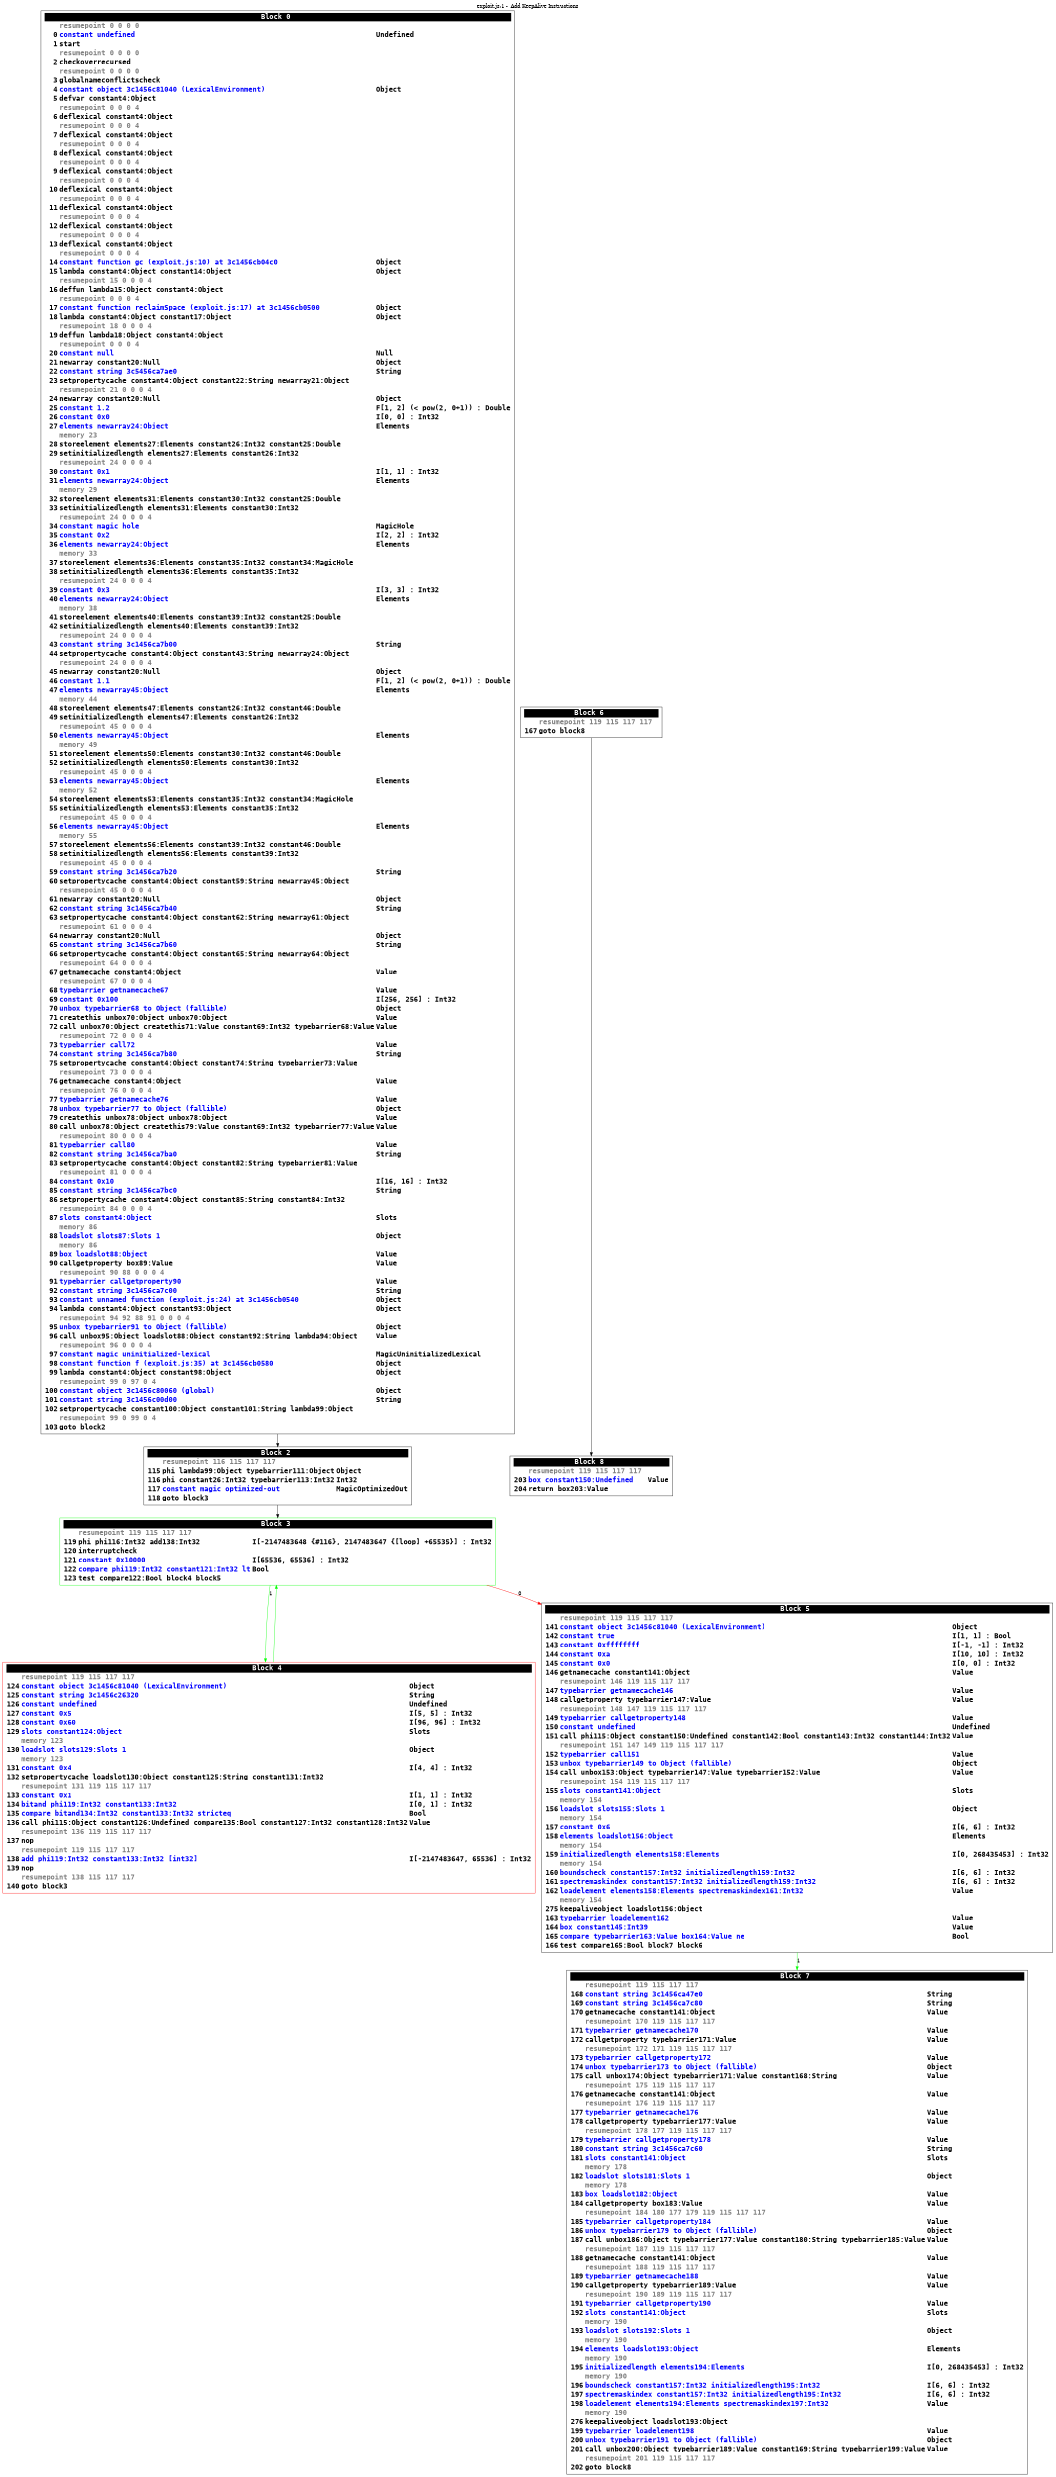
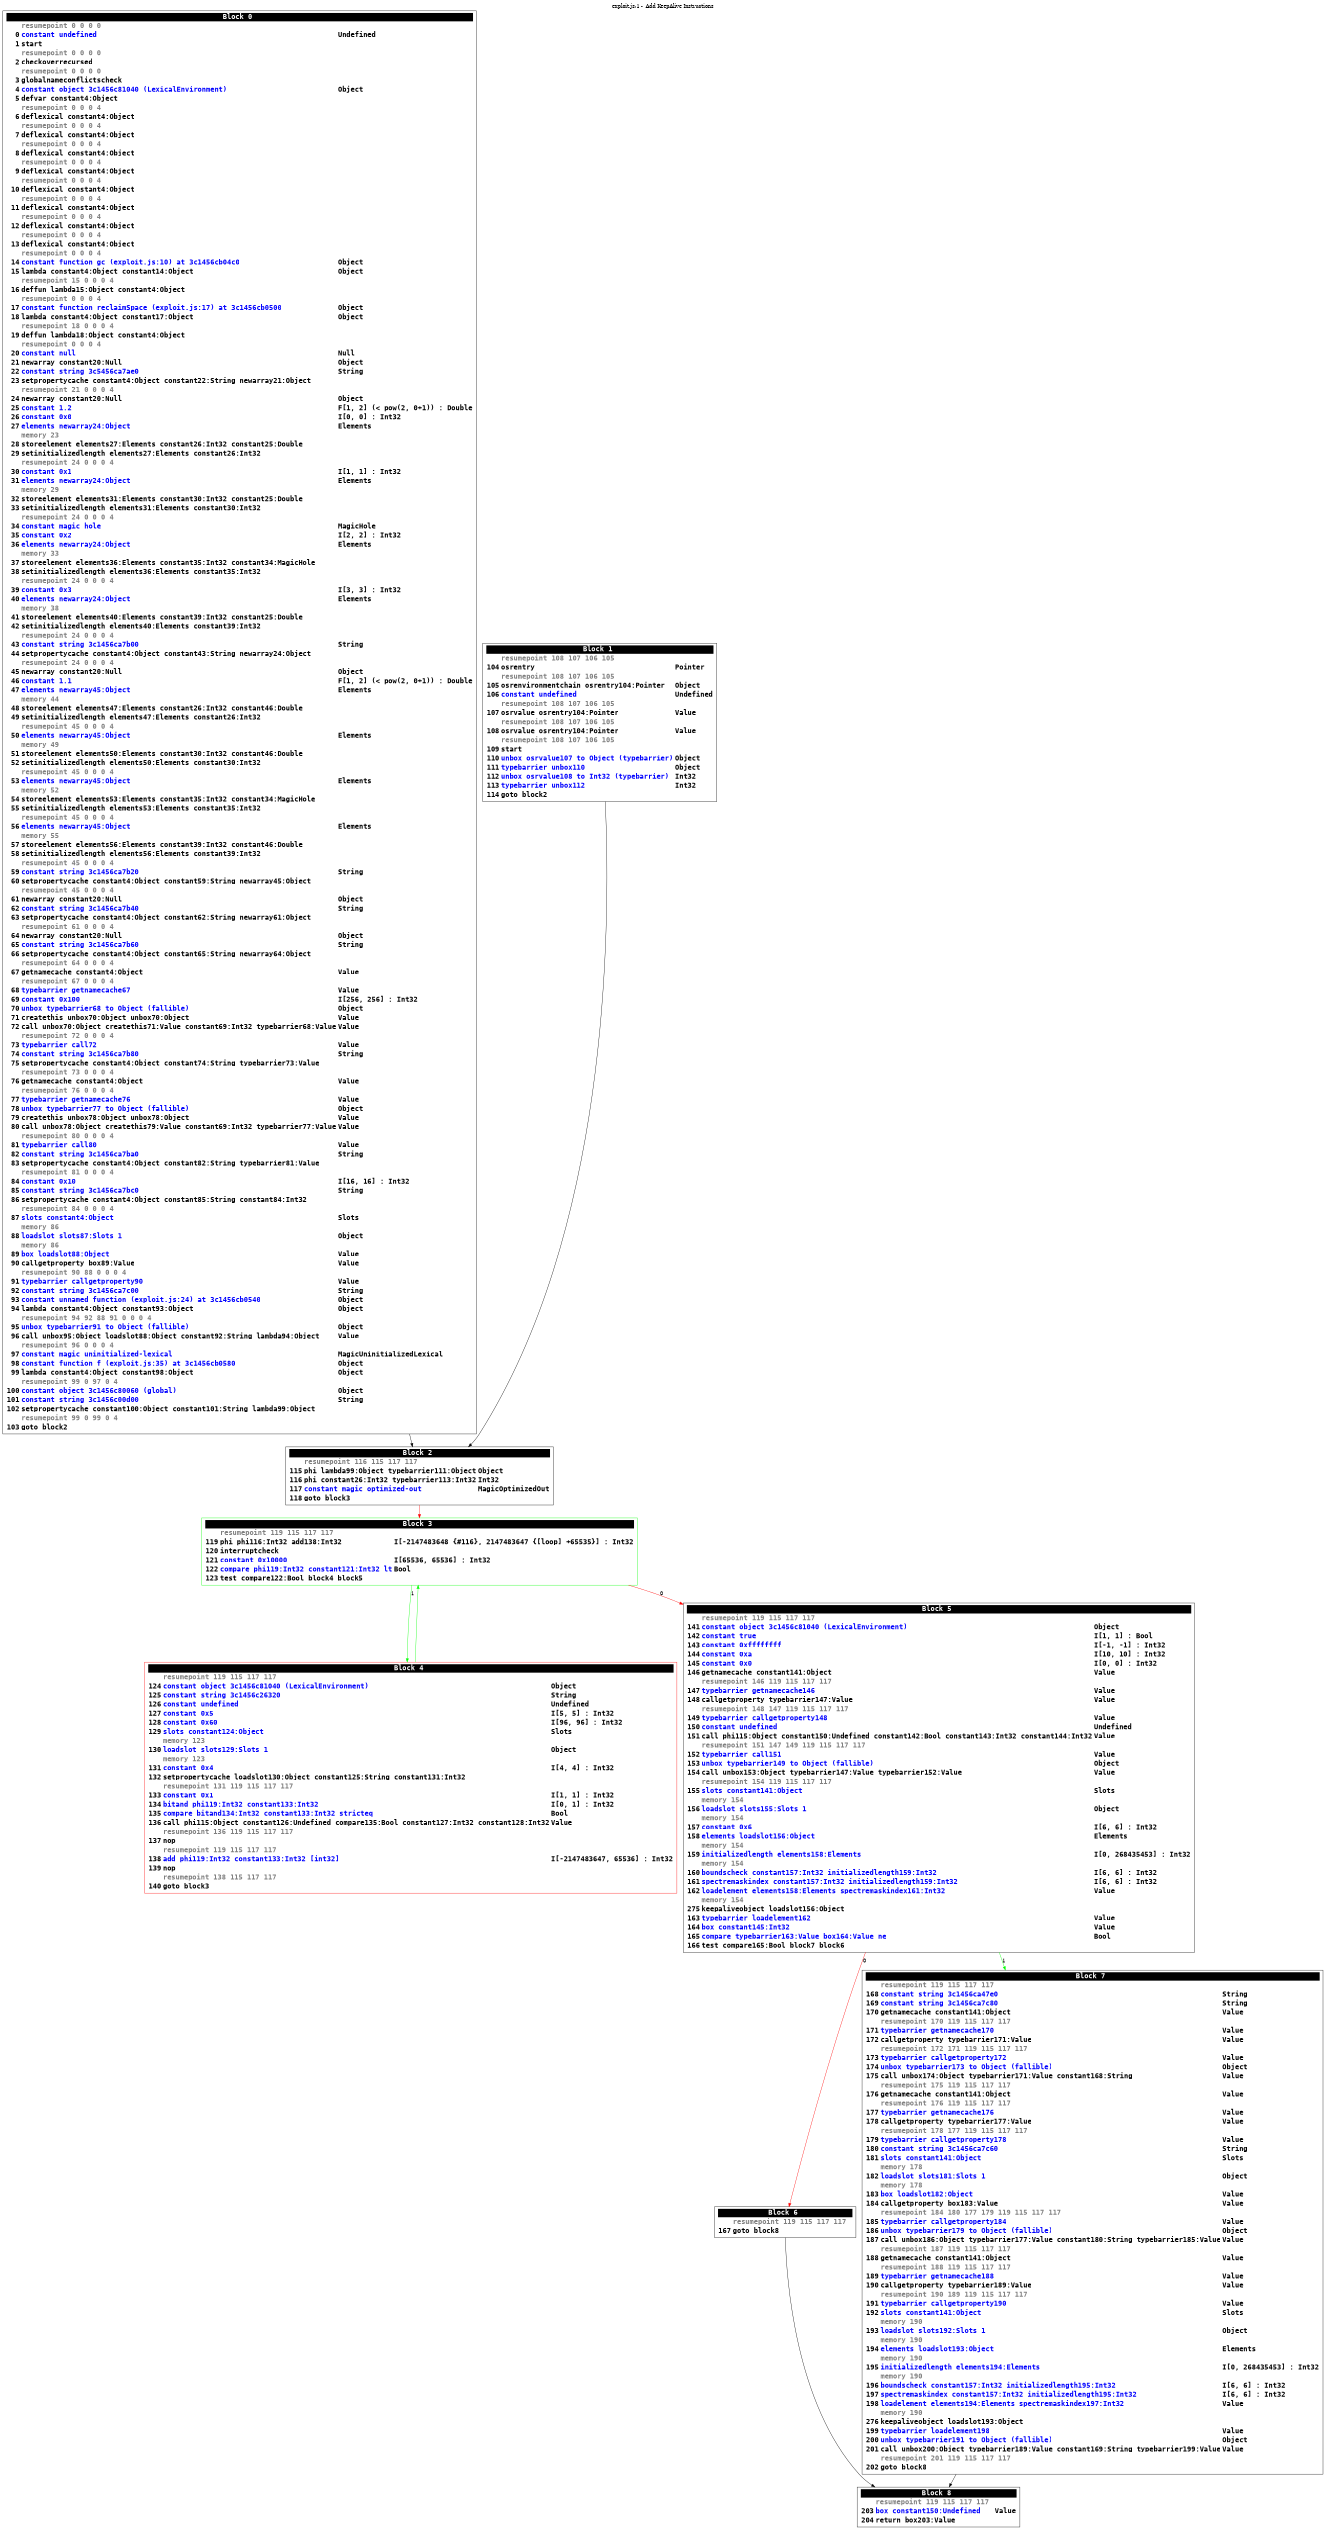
none -> (600, 722)
(278, 1510) -> (419, 1510)
(604, 1927) -> (746, 1927)
none -> (825, 2077)
none -> (953, 2479)
